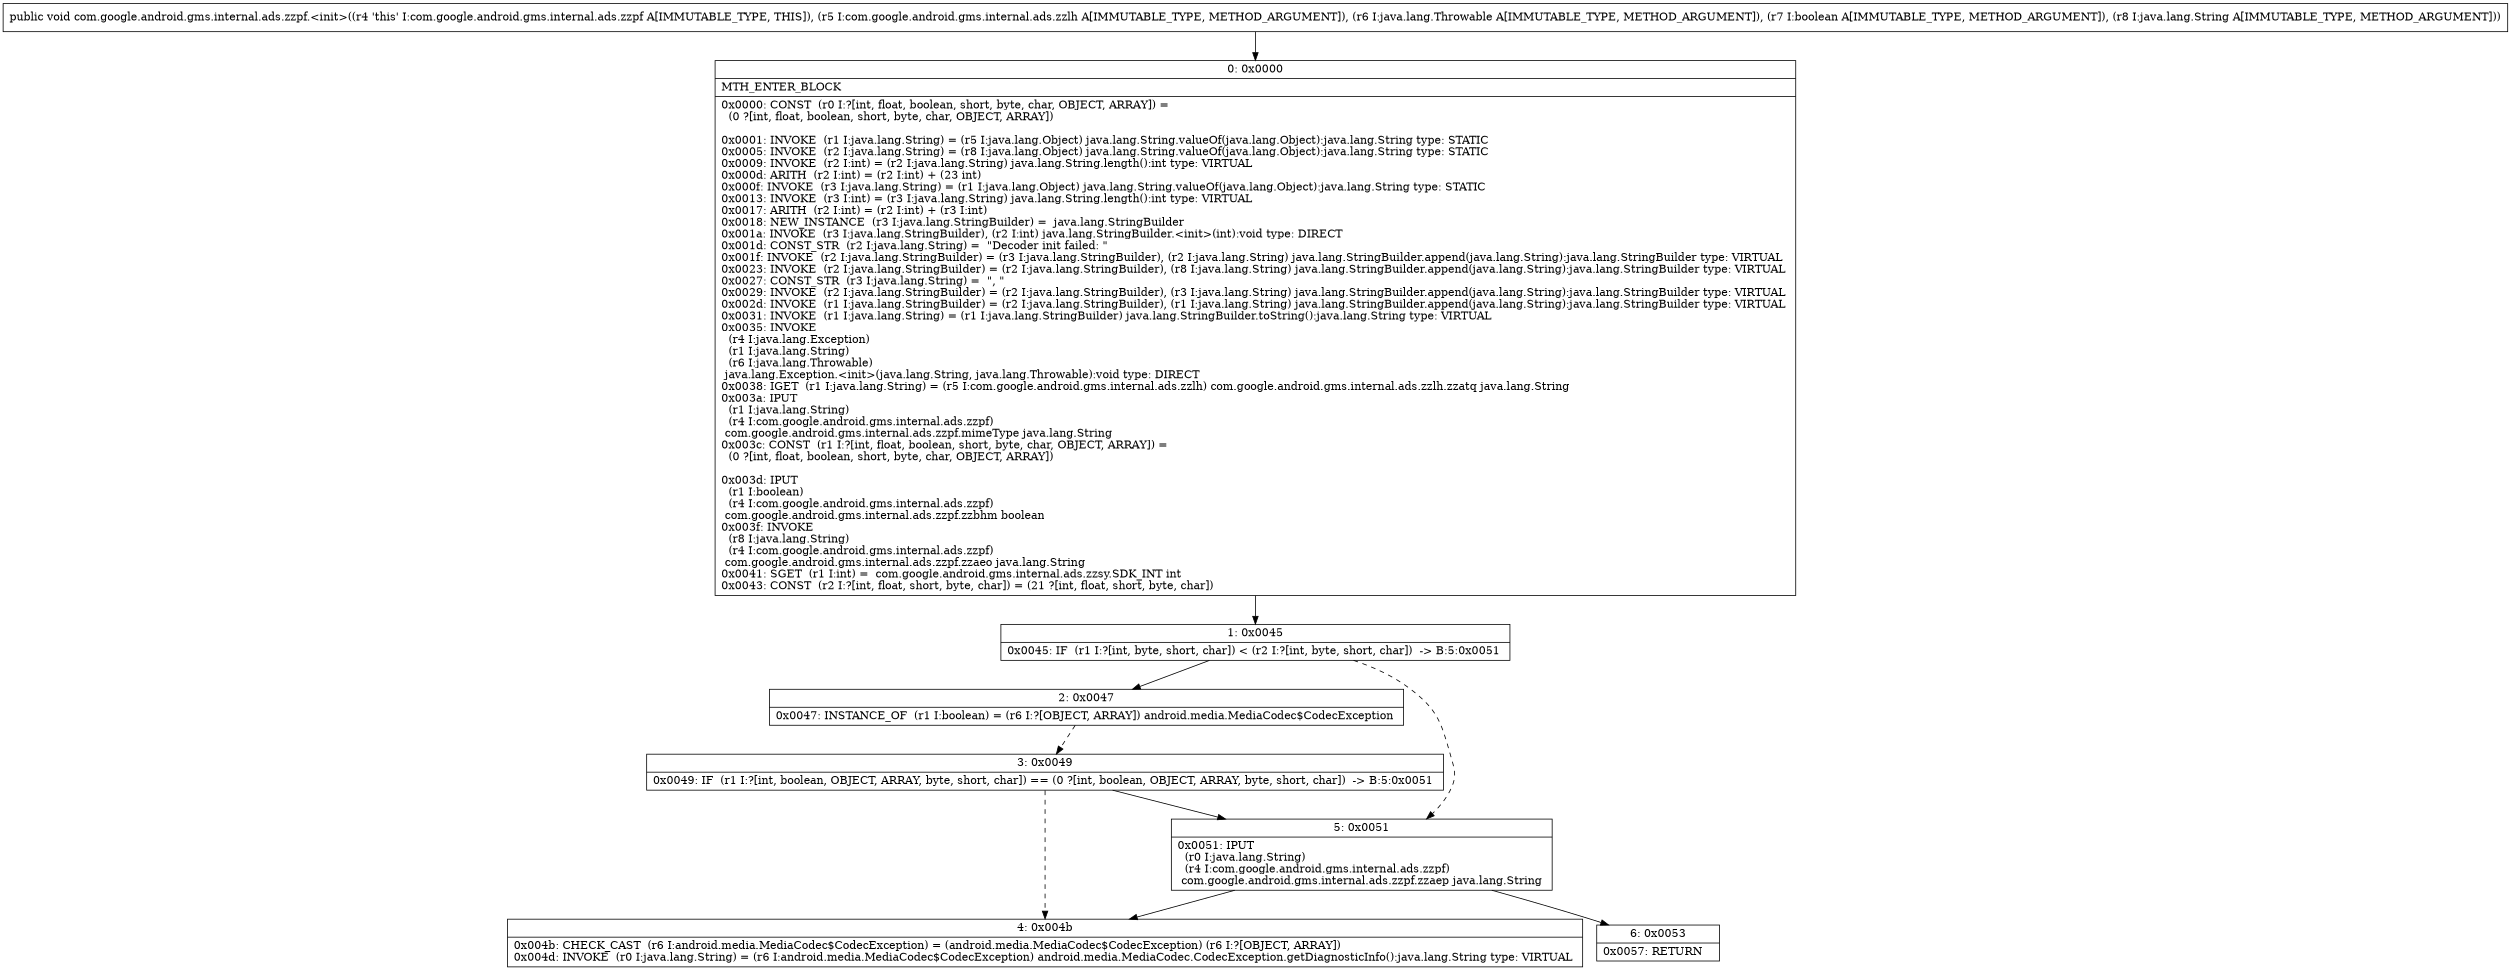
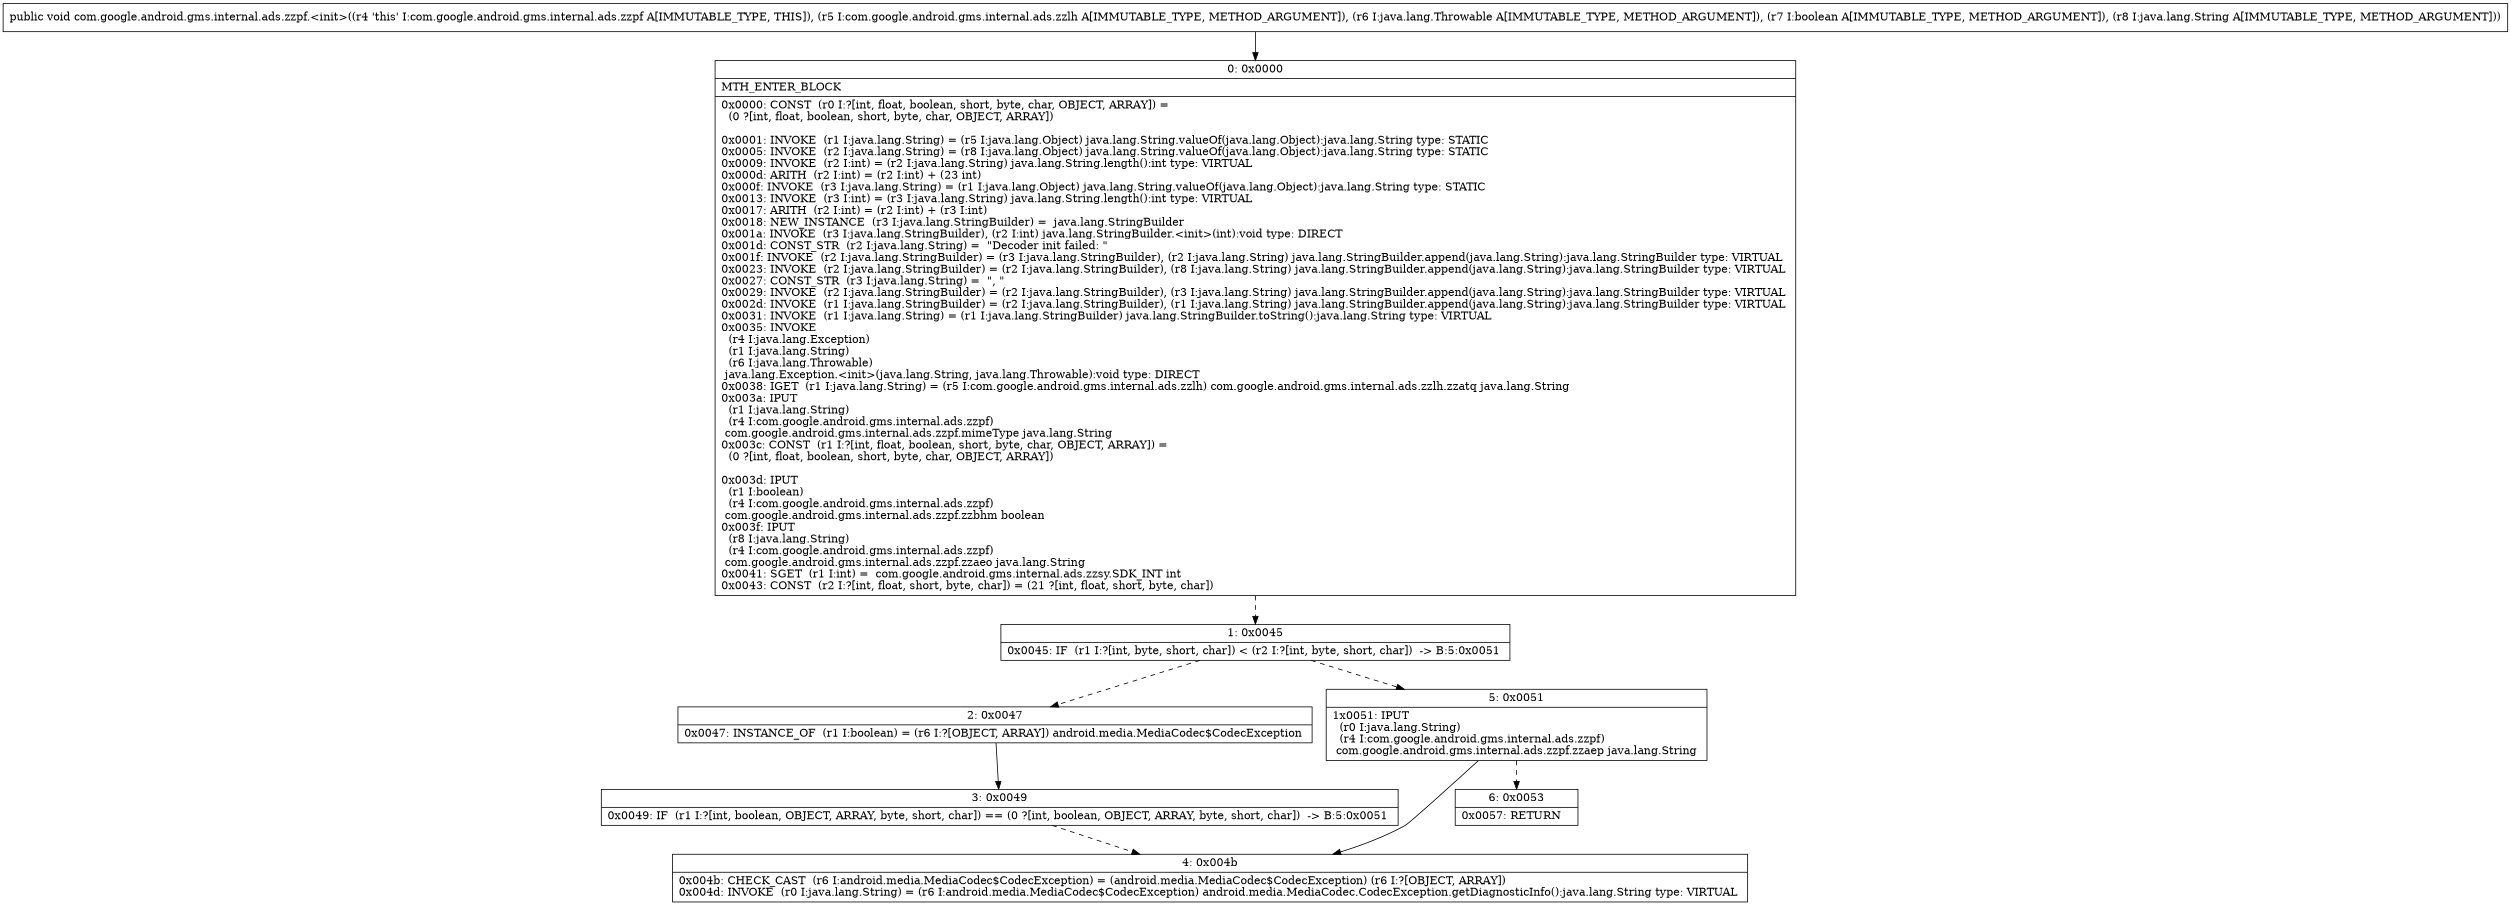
(771, 527) -> (762, 527)
(1255, 606) -> (1255, 606)
(1175, 673) -> (1129, 682)
(1068, 736) -> (997, 762)
(1165, 804) -> none
(1219, 846) -> (1374, 716)
(1547, 906) -> (1517, 771)
